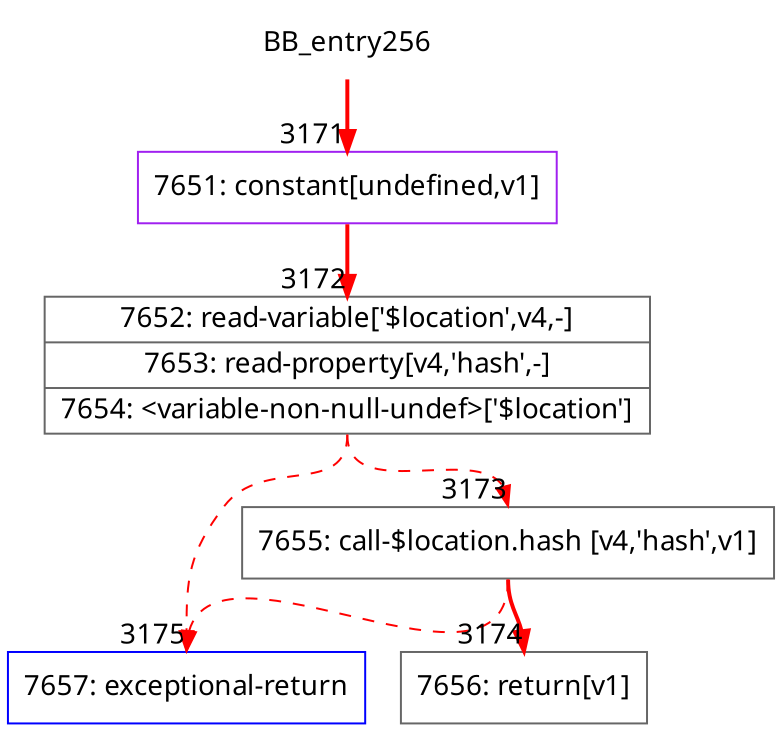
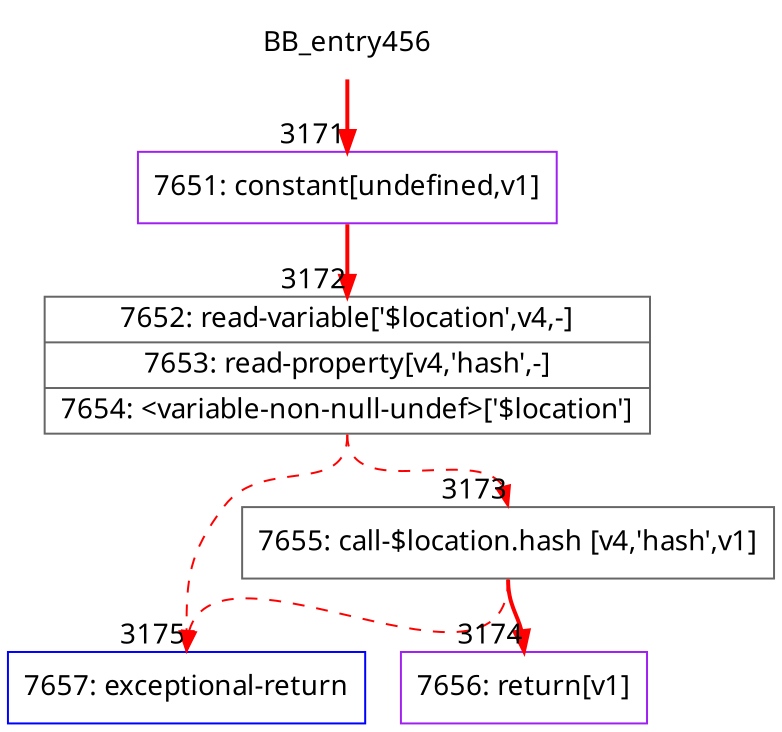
(347, 44) -> (347, 44)
(524, 688) -> (524, 688)
